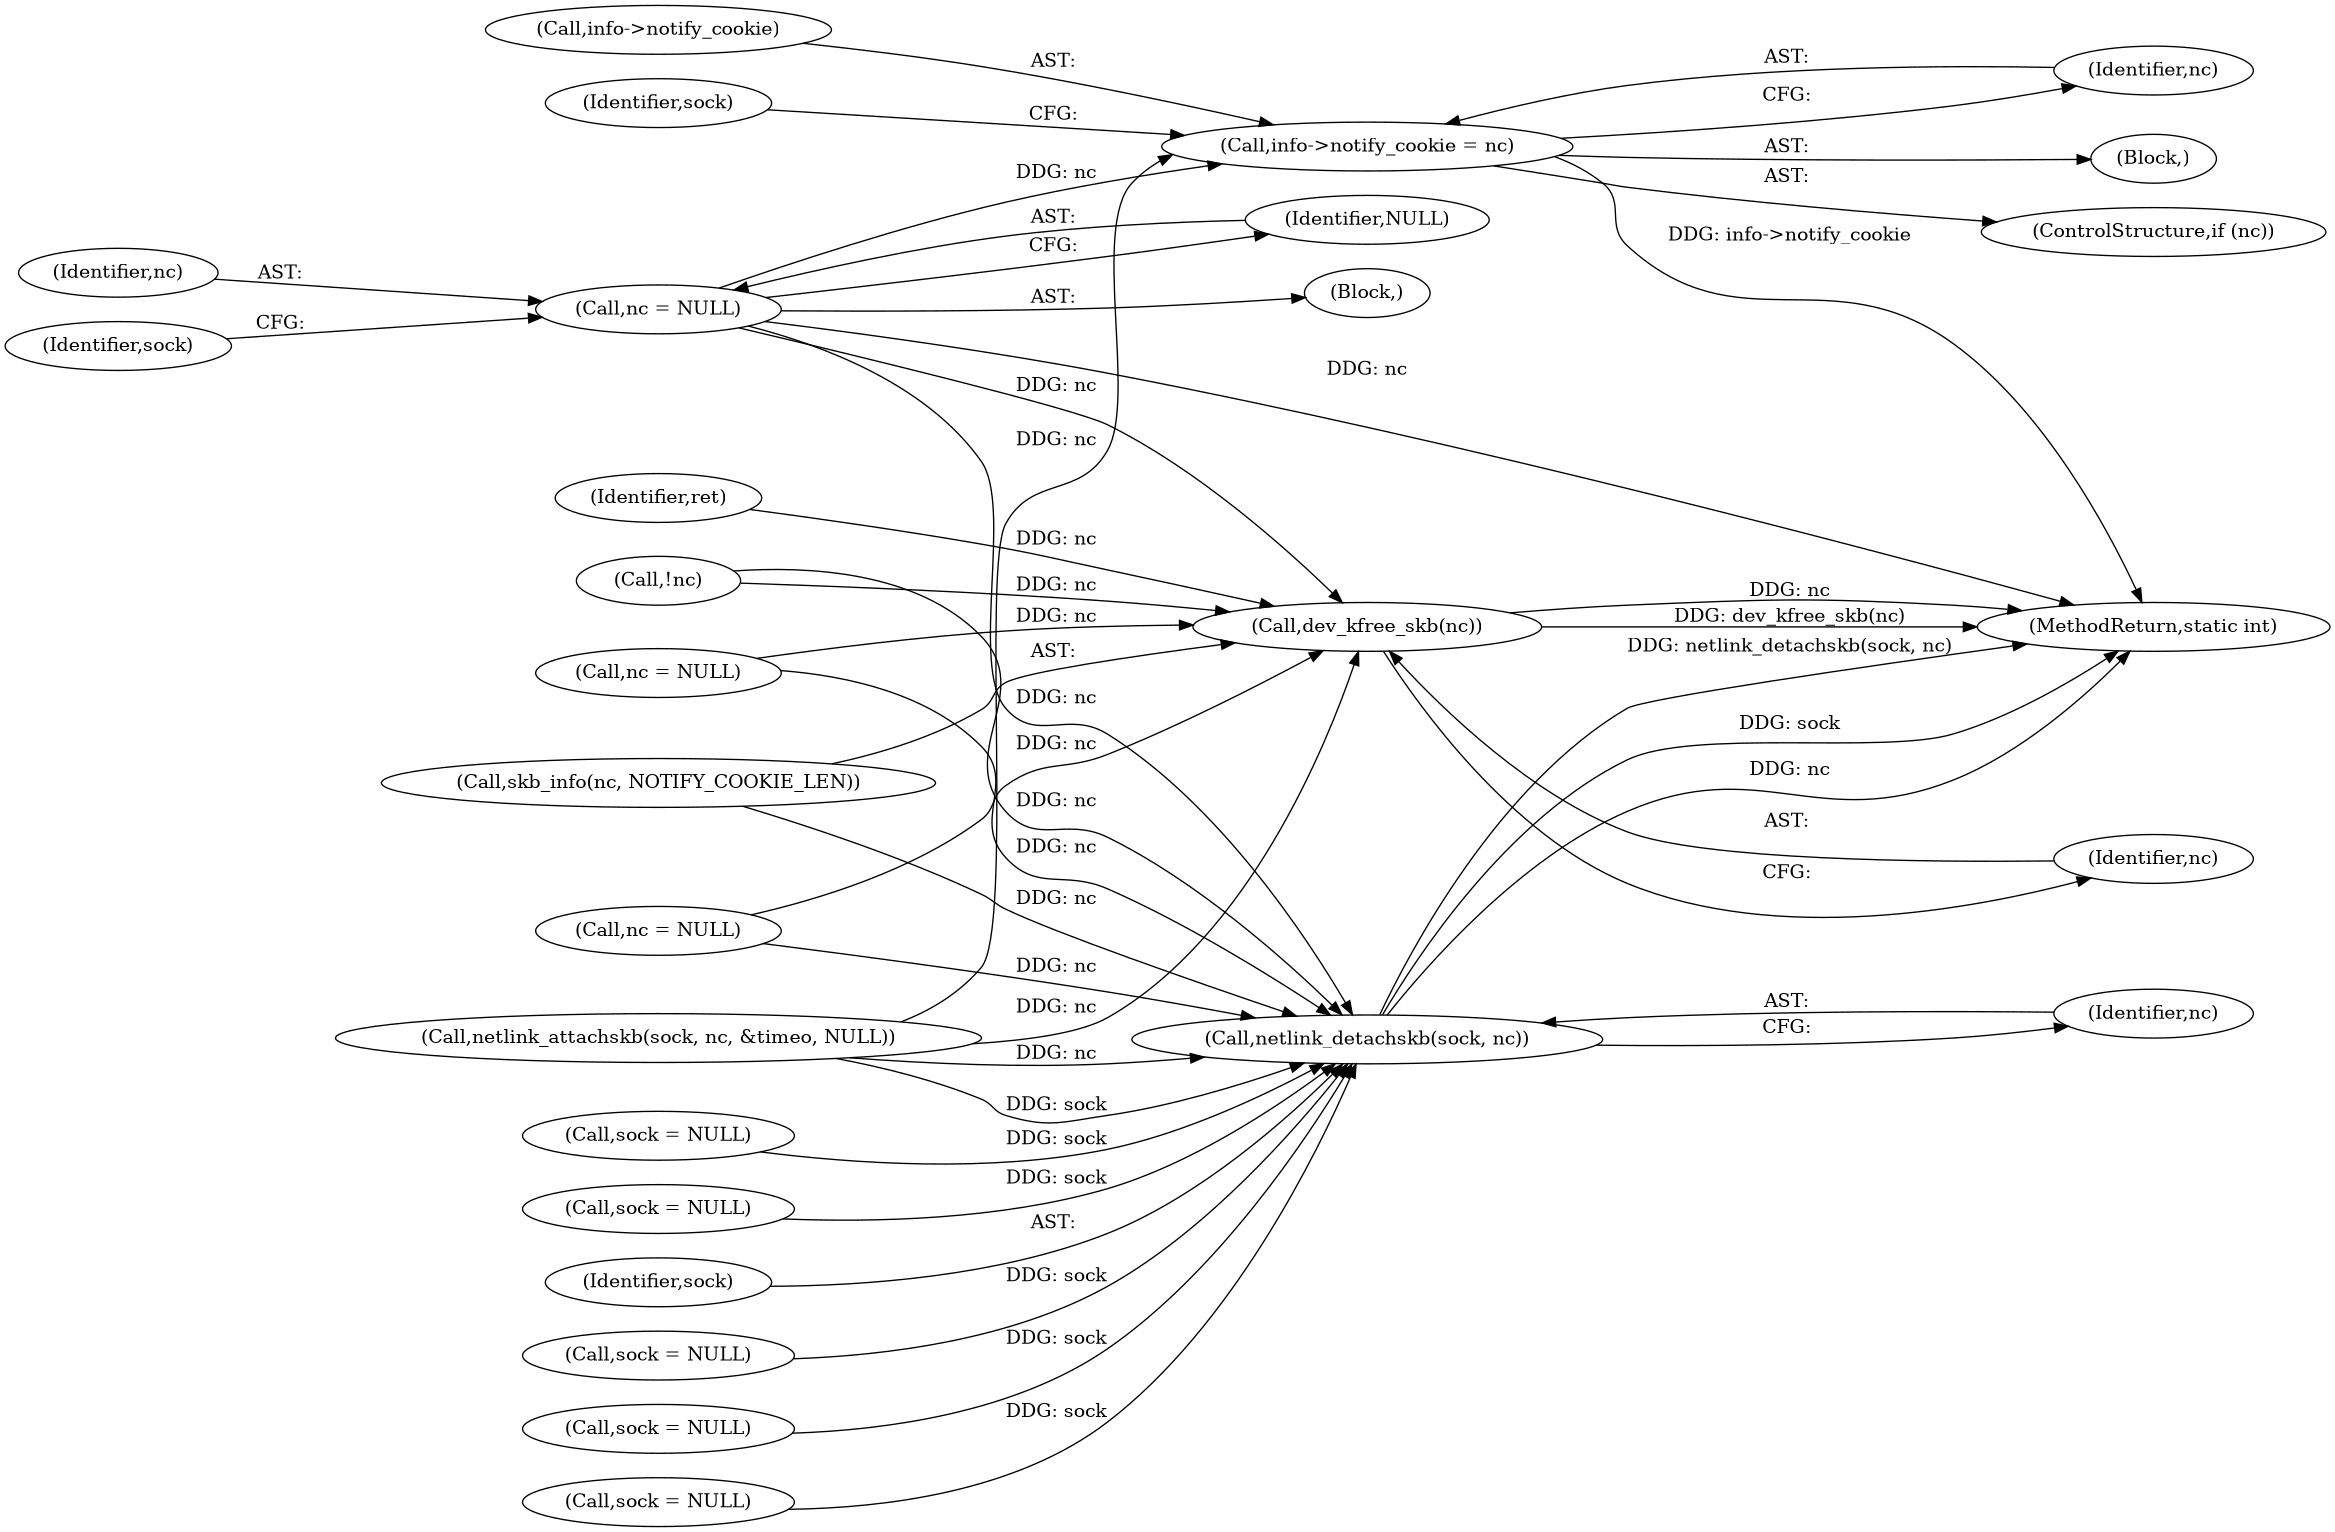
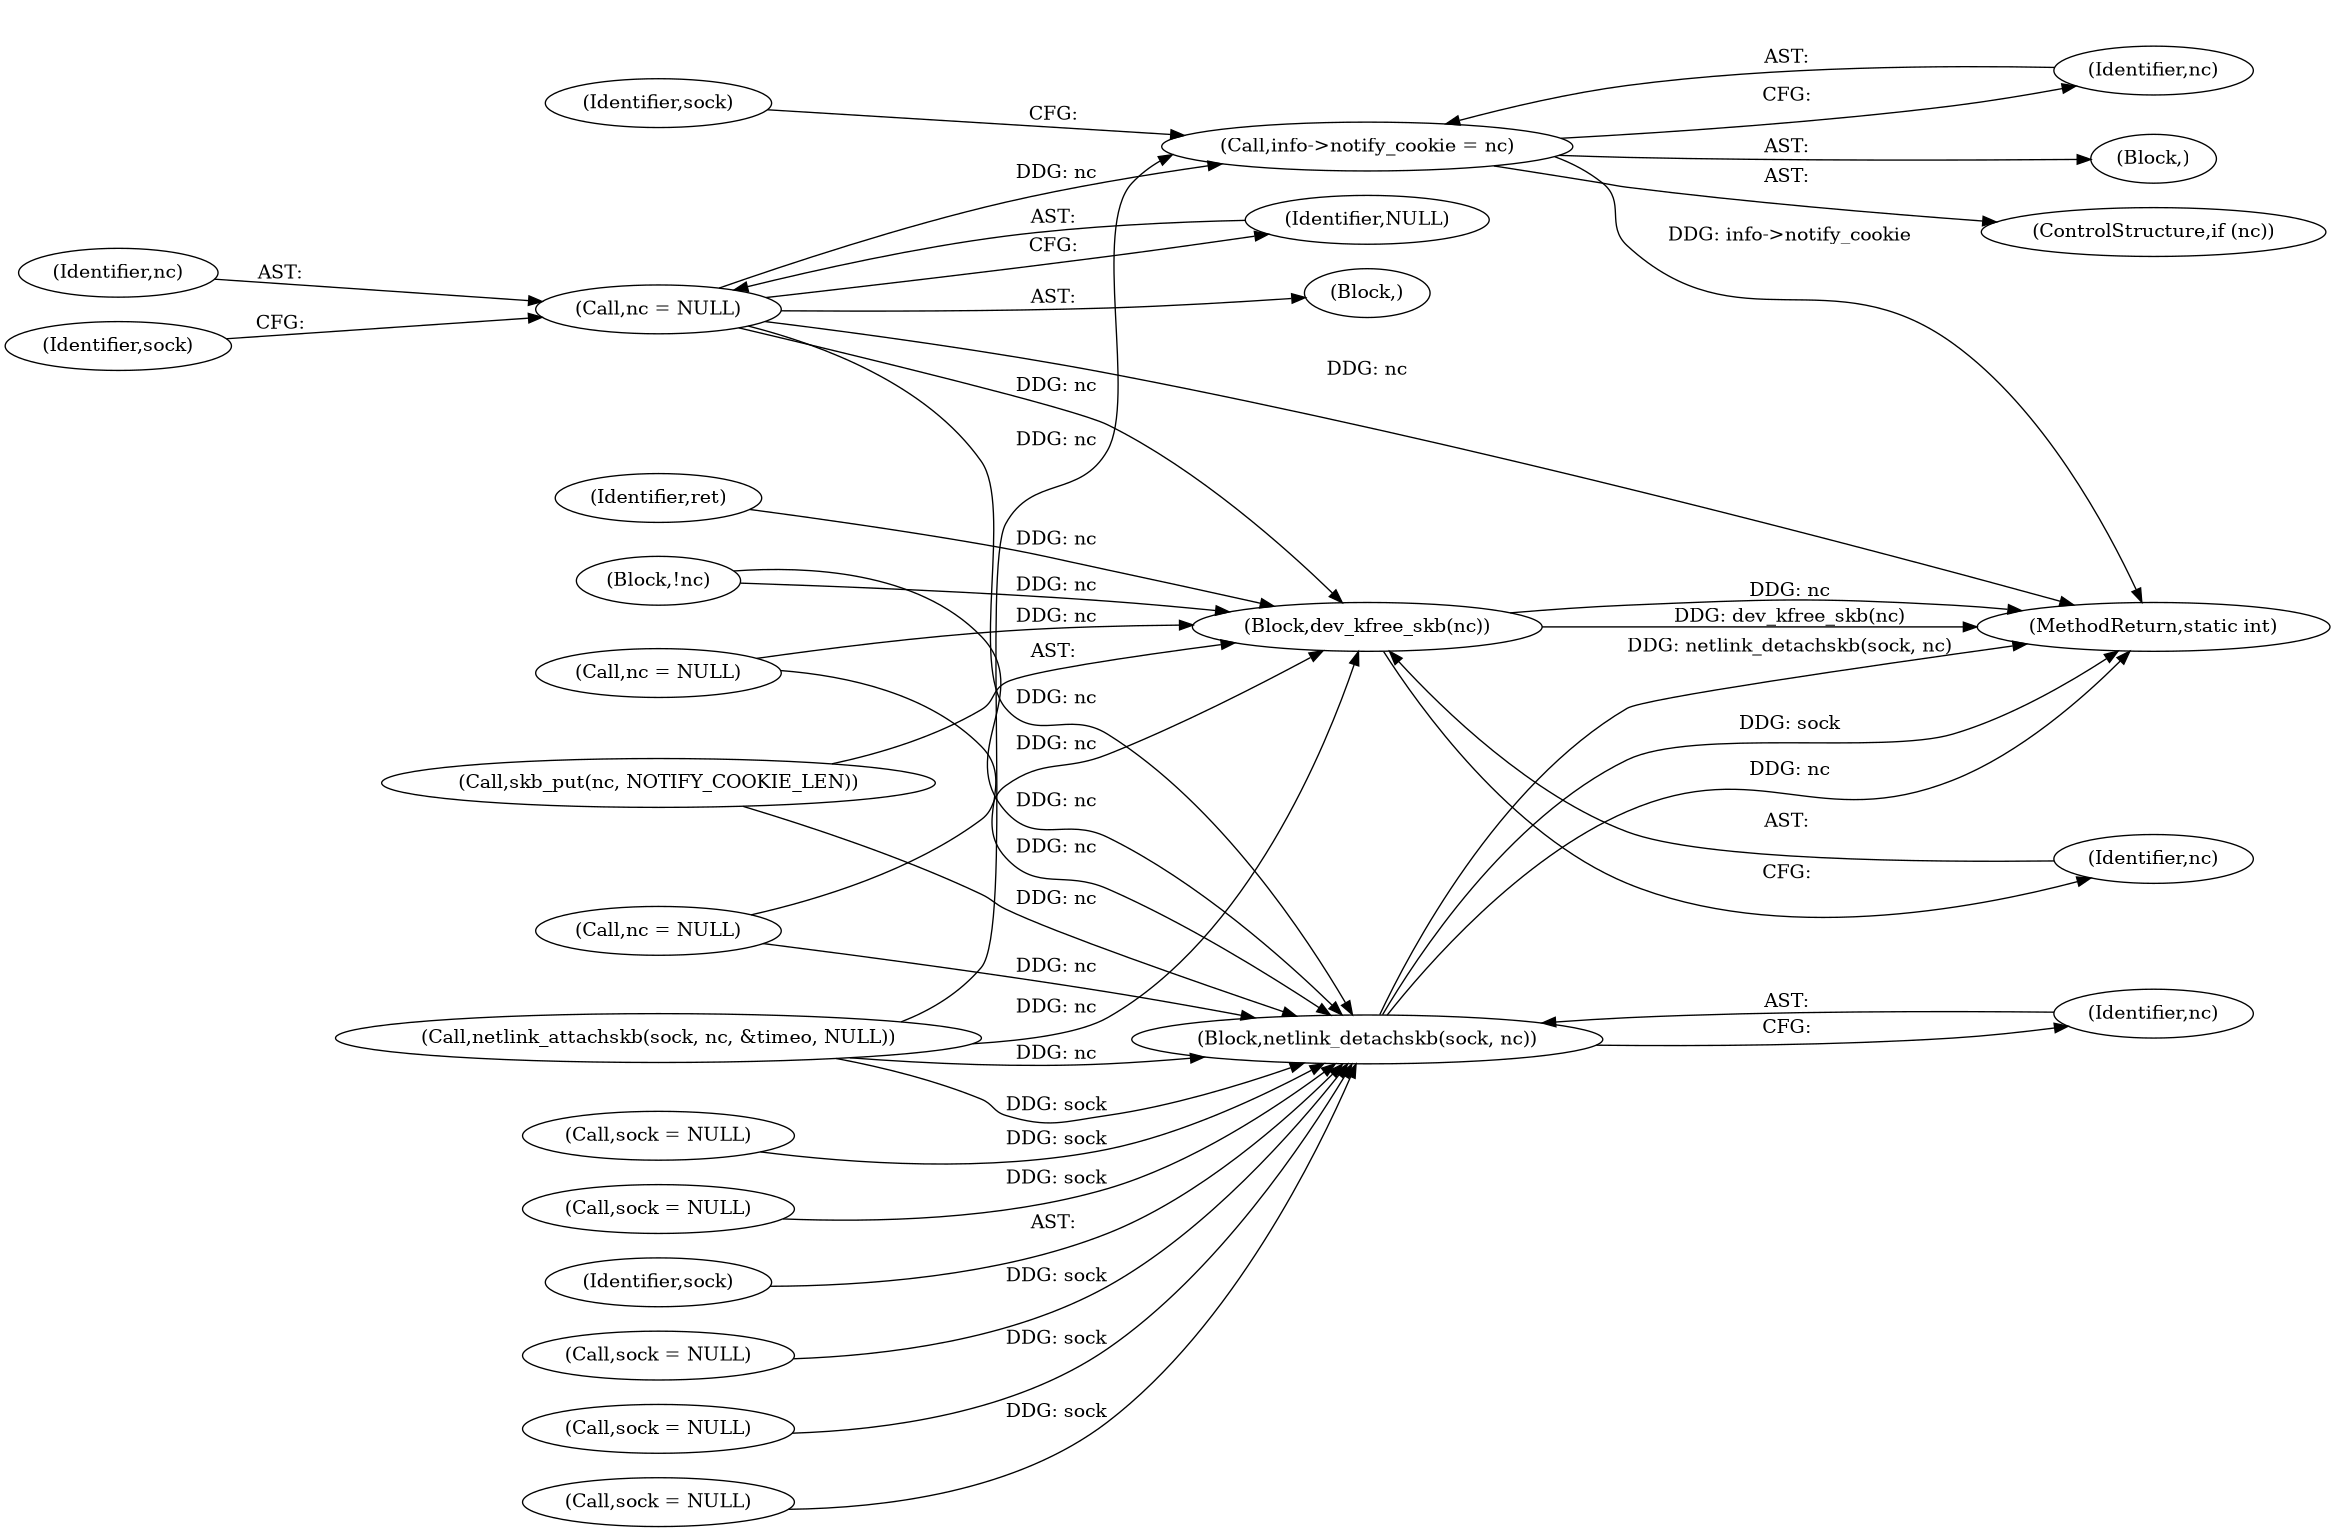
(658, 30) -> none
(658, 581) -> (658, 581)
(1367, 627) -> (1367, 627)
(658, 783) -> (658, 783)
(1367, 1039) -> (1367, 1039)
